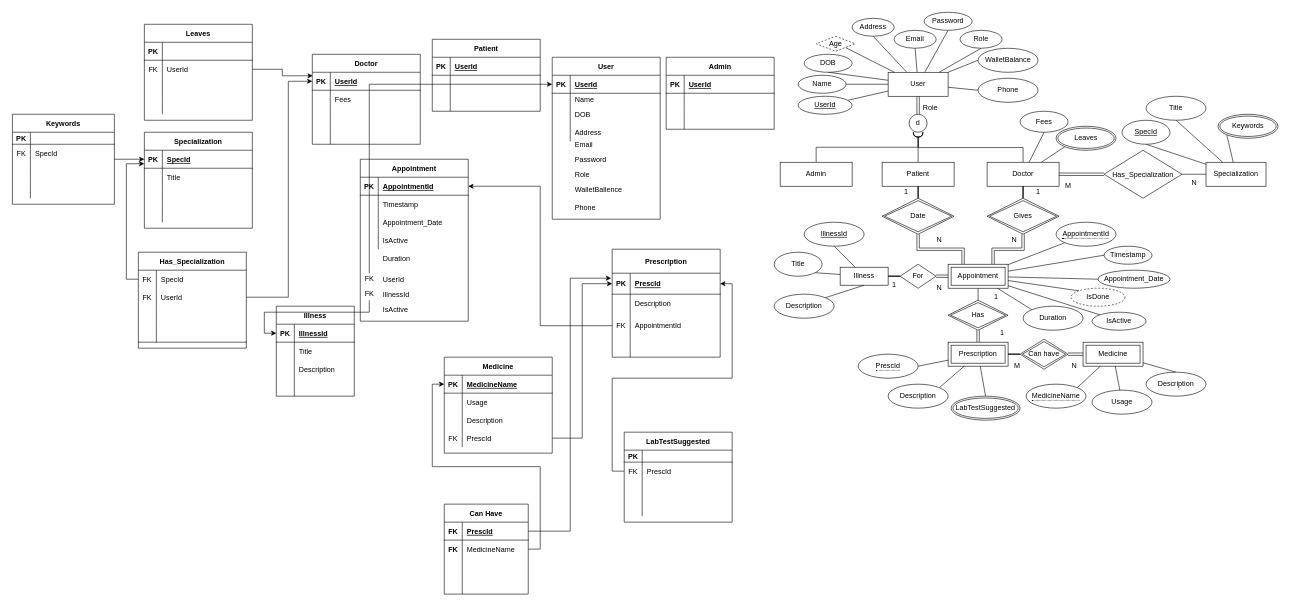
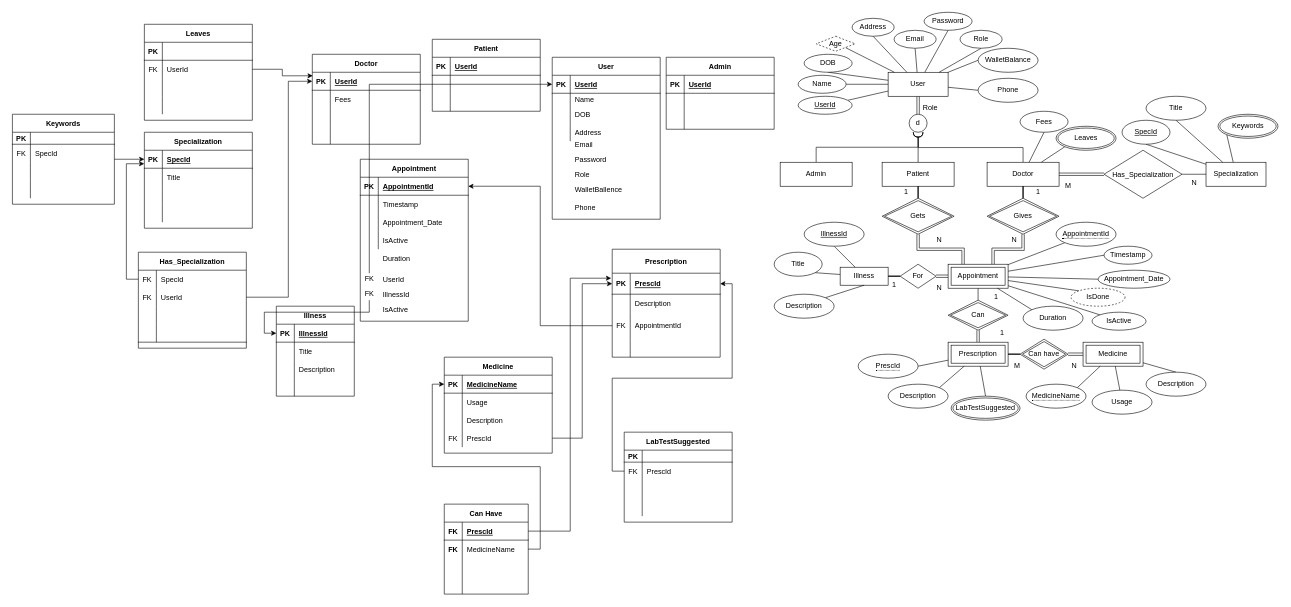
(918, 216) -> (918, 216)
(978, 315) -> (978, 315)
